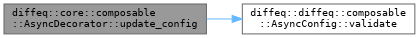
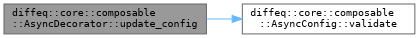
(329, 19) -> (329, 19)
